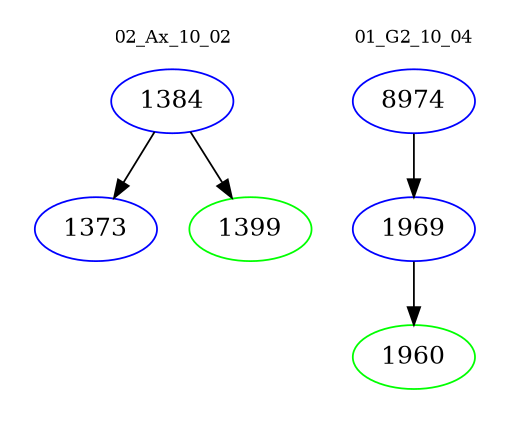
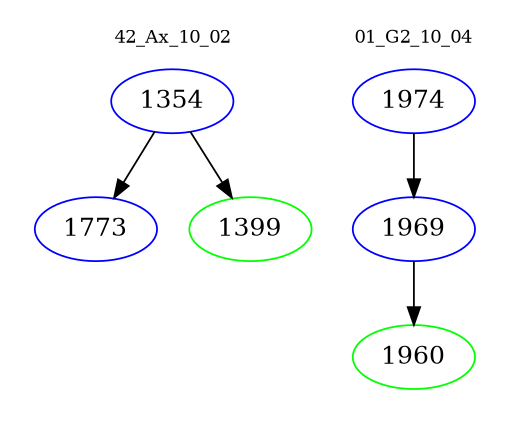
(173, 38) -> (173, 38)
(172, 101) -> (172, 101)
(414, 101) -> (414, 101)
(96, 229) -> (96, 229)
